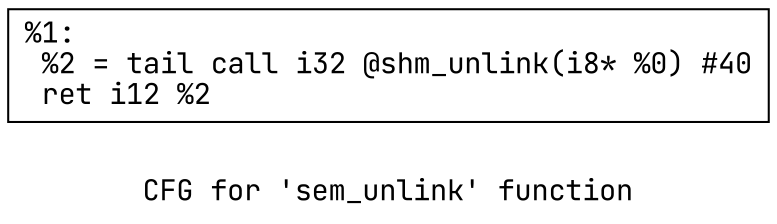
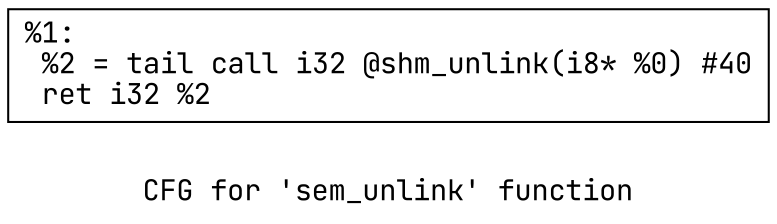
(118, 95) -> (118, 95)
